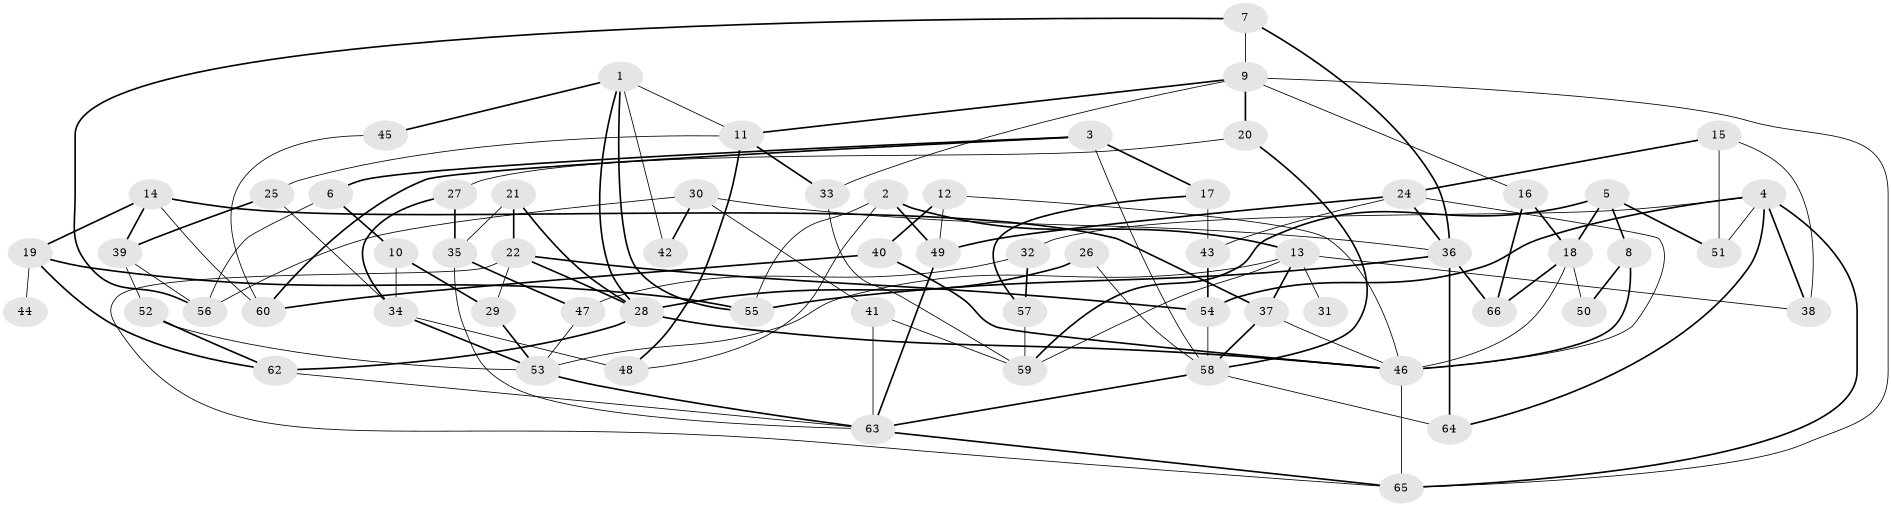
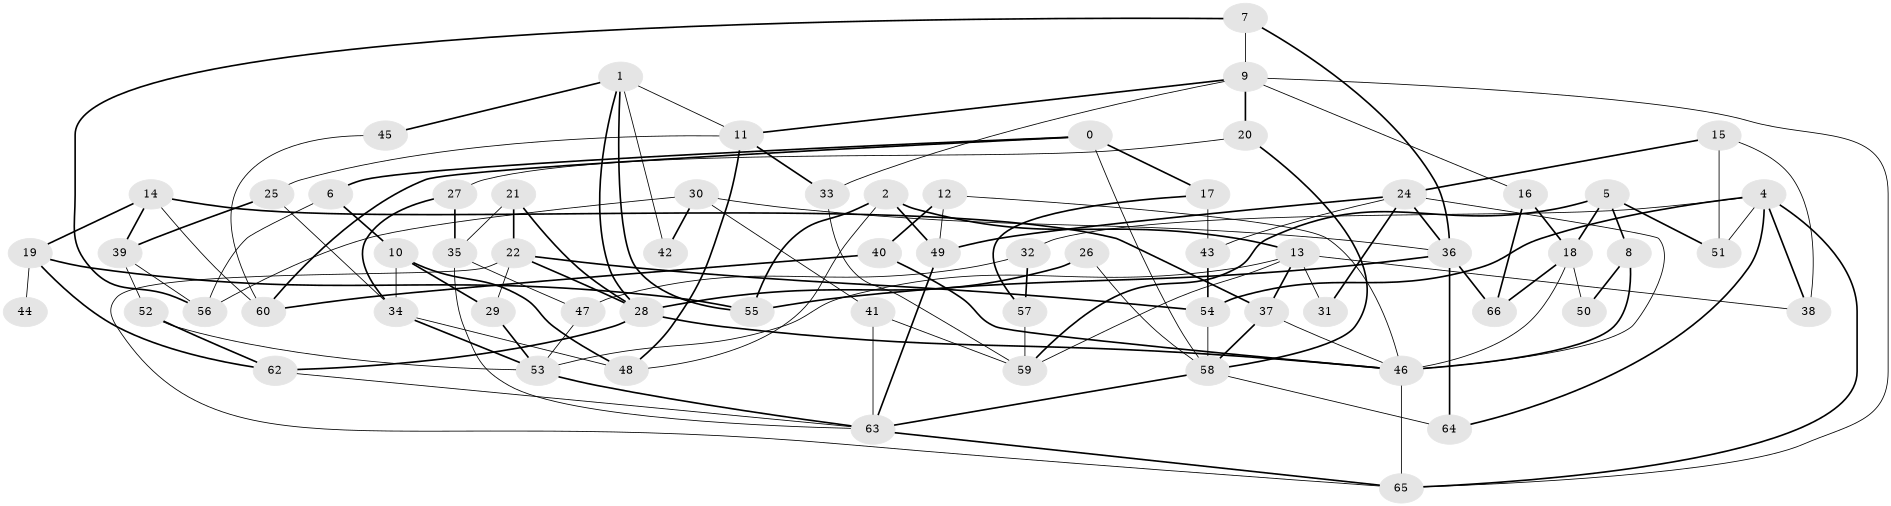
(1090, 136) -> (1090, 136)
(798, 233) -> (798, 233)
none -> (1365, 253)
(500, 275) -> (500, 275)
none -> (520, 296)
